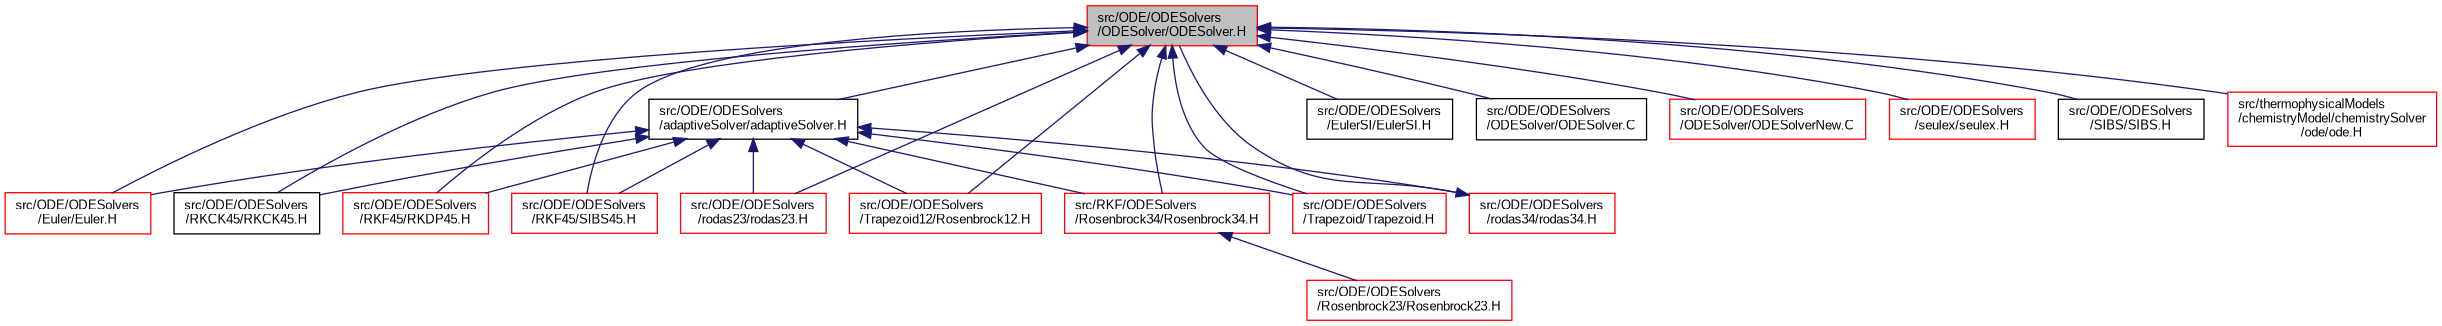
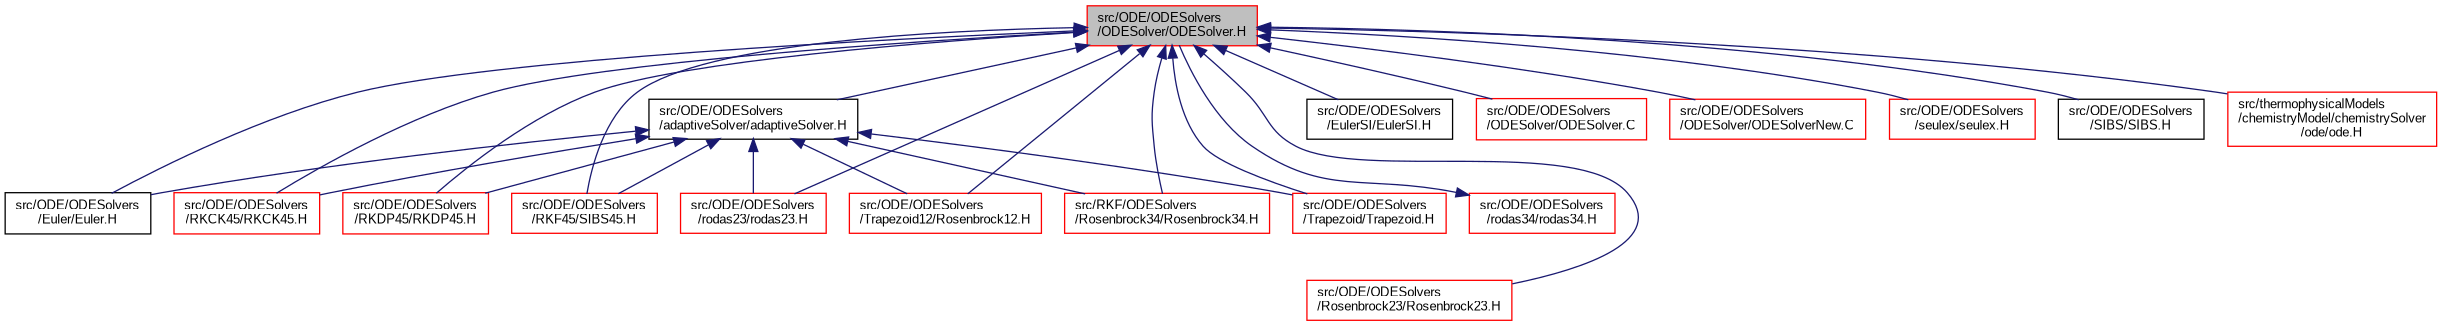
(1561, 119) -> (1561, 119)
(1171, 155) -> none
(78, 213) -> (78, 213)
(247, 213) -> (247, 213)
(416, 213) -> (416, 213)
(1294, 259) -> (1487, 162)
